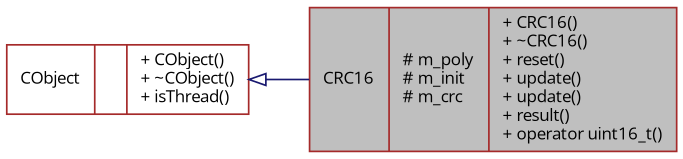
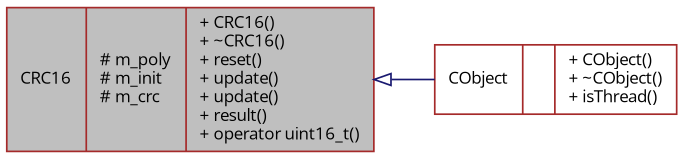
(288, 80) -> (413, 80)
